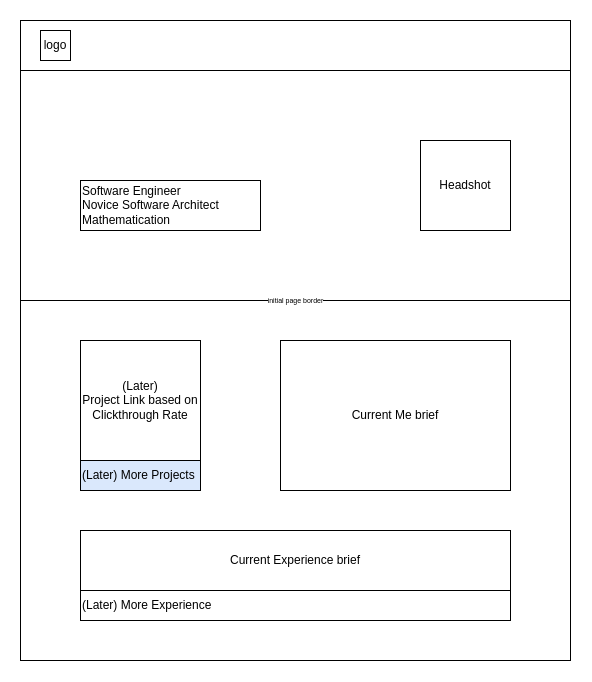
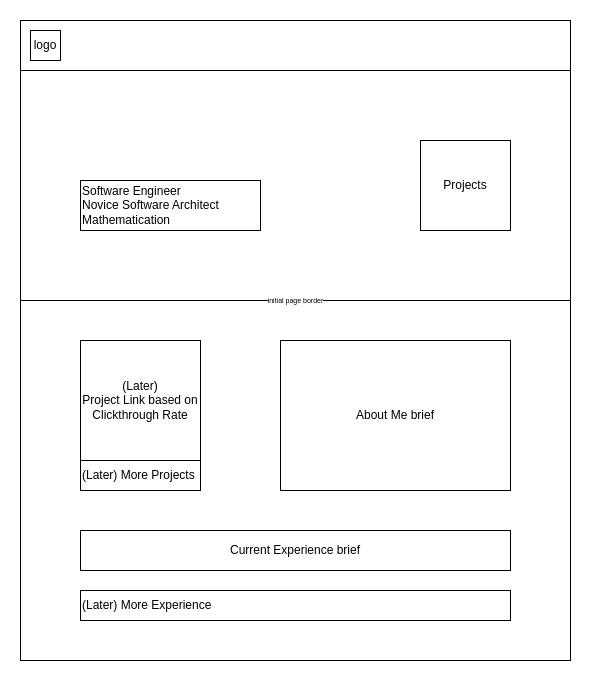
(56, 46) -> (46, 46)
(466, 186) -> (466, 186)
(396, 416) -> (396, 416)
(141, 476) -> (141, 476)
(296, 561) -> (296, 551)
